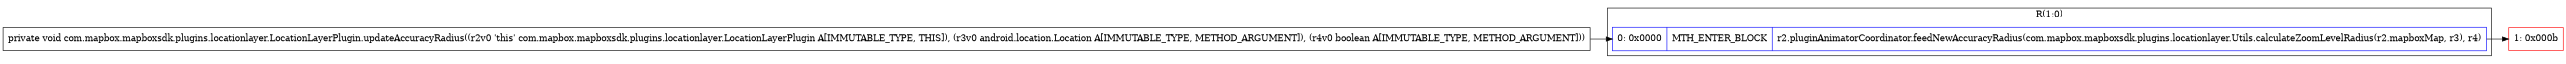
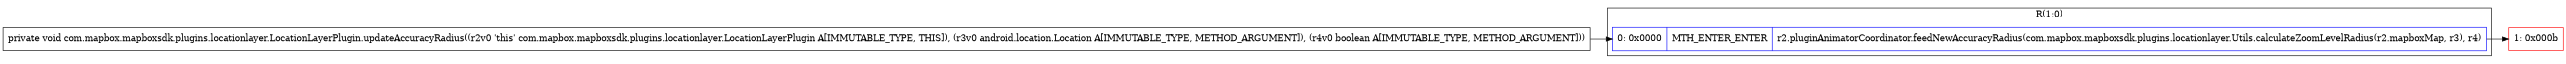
(1720, 39) -> (1720, 39)
